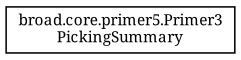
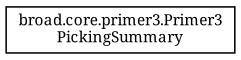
(120, 30) -> (120, 30)
